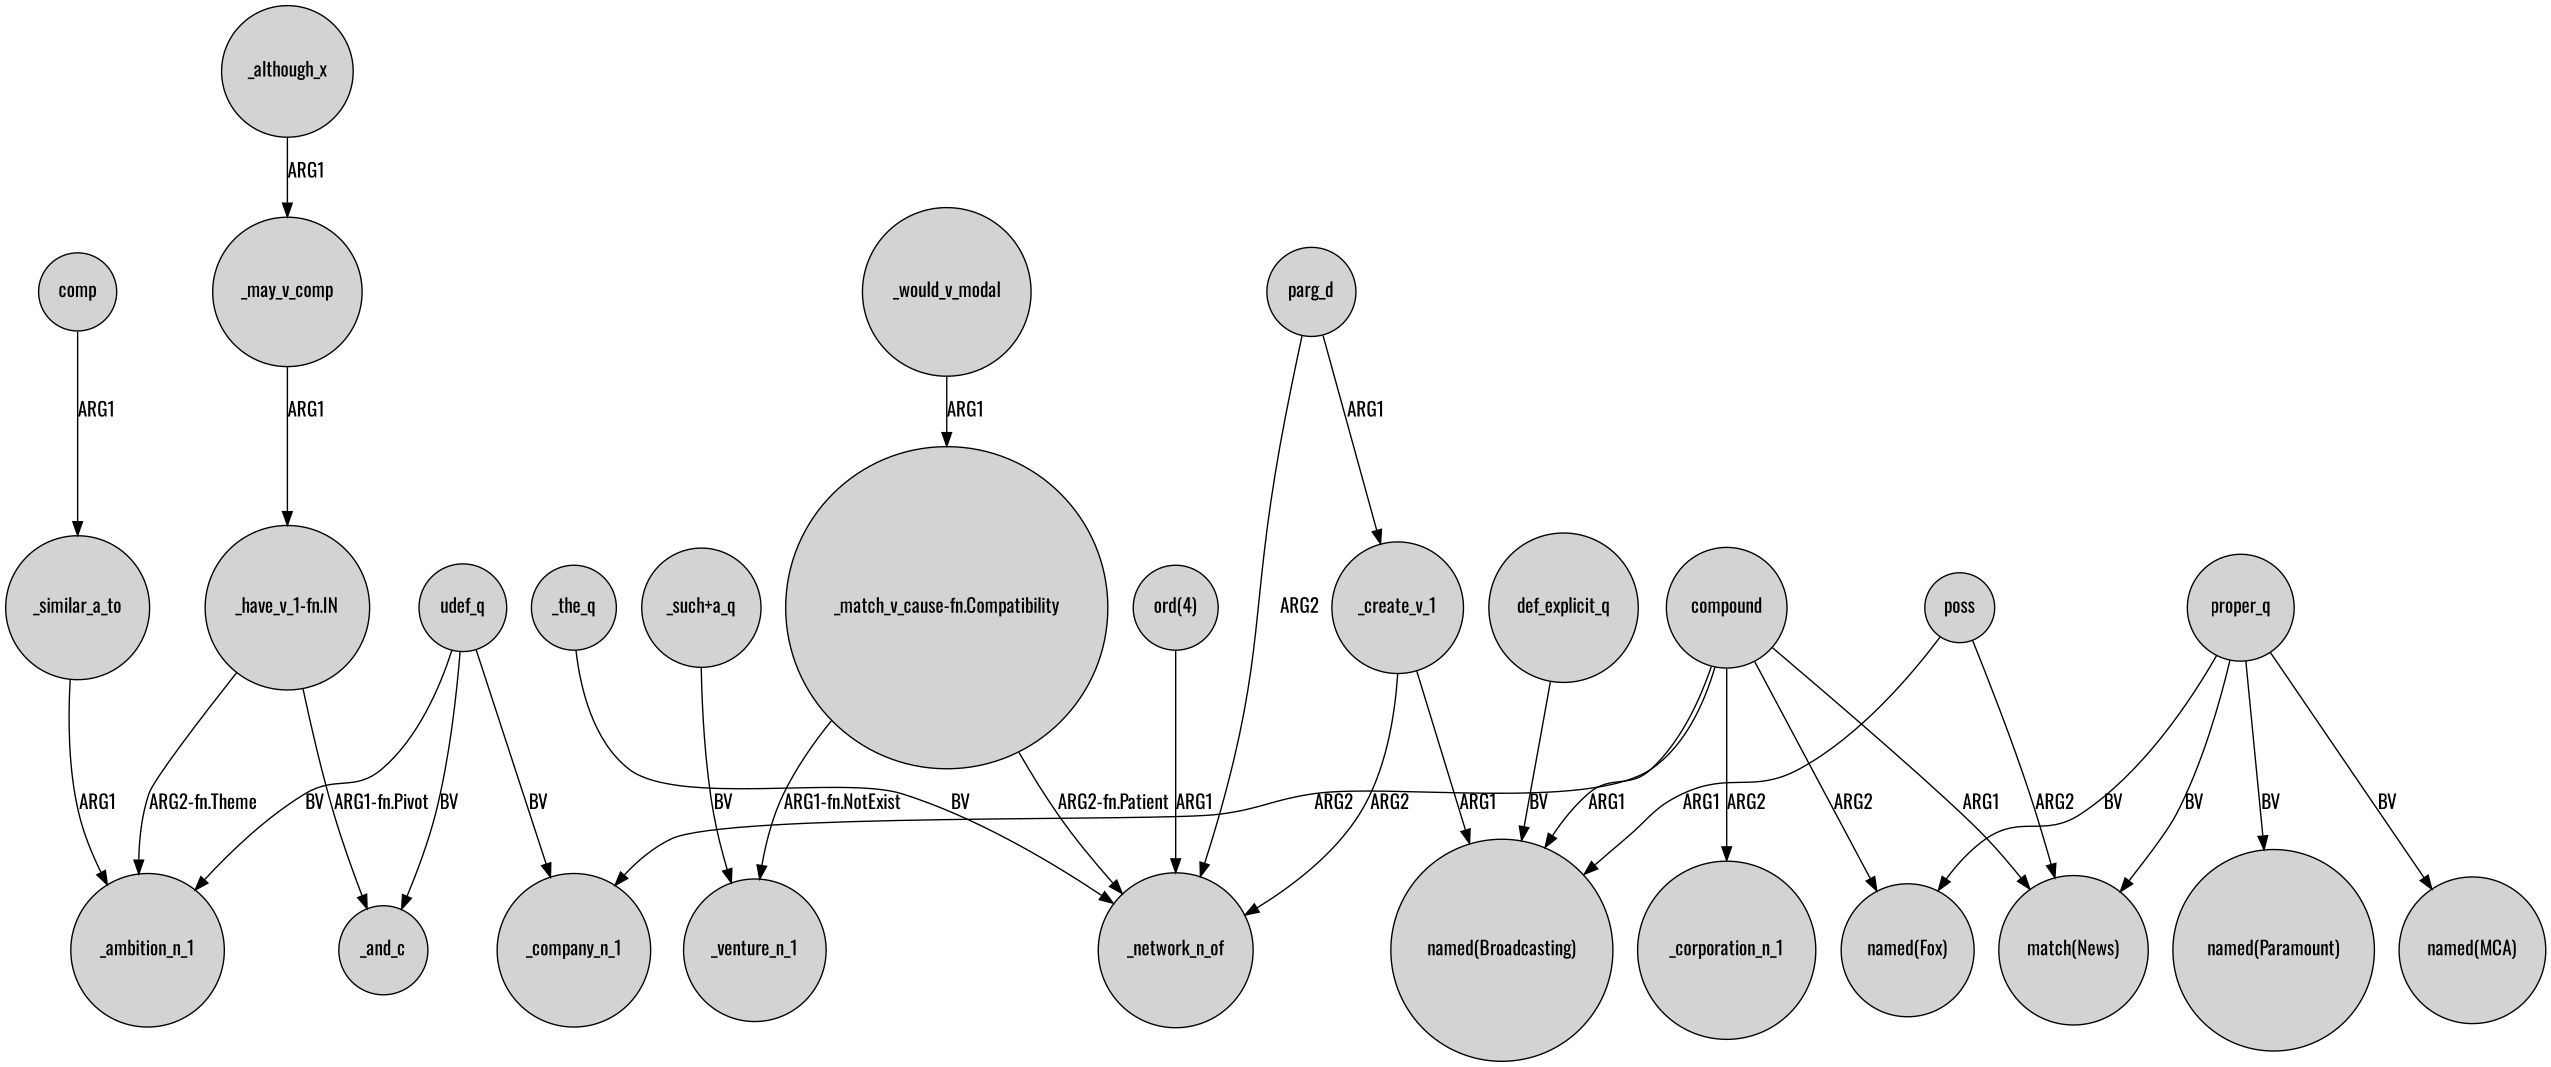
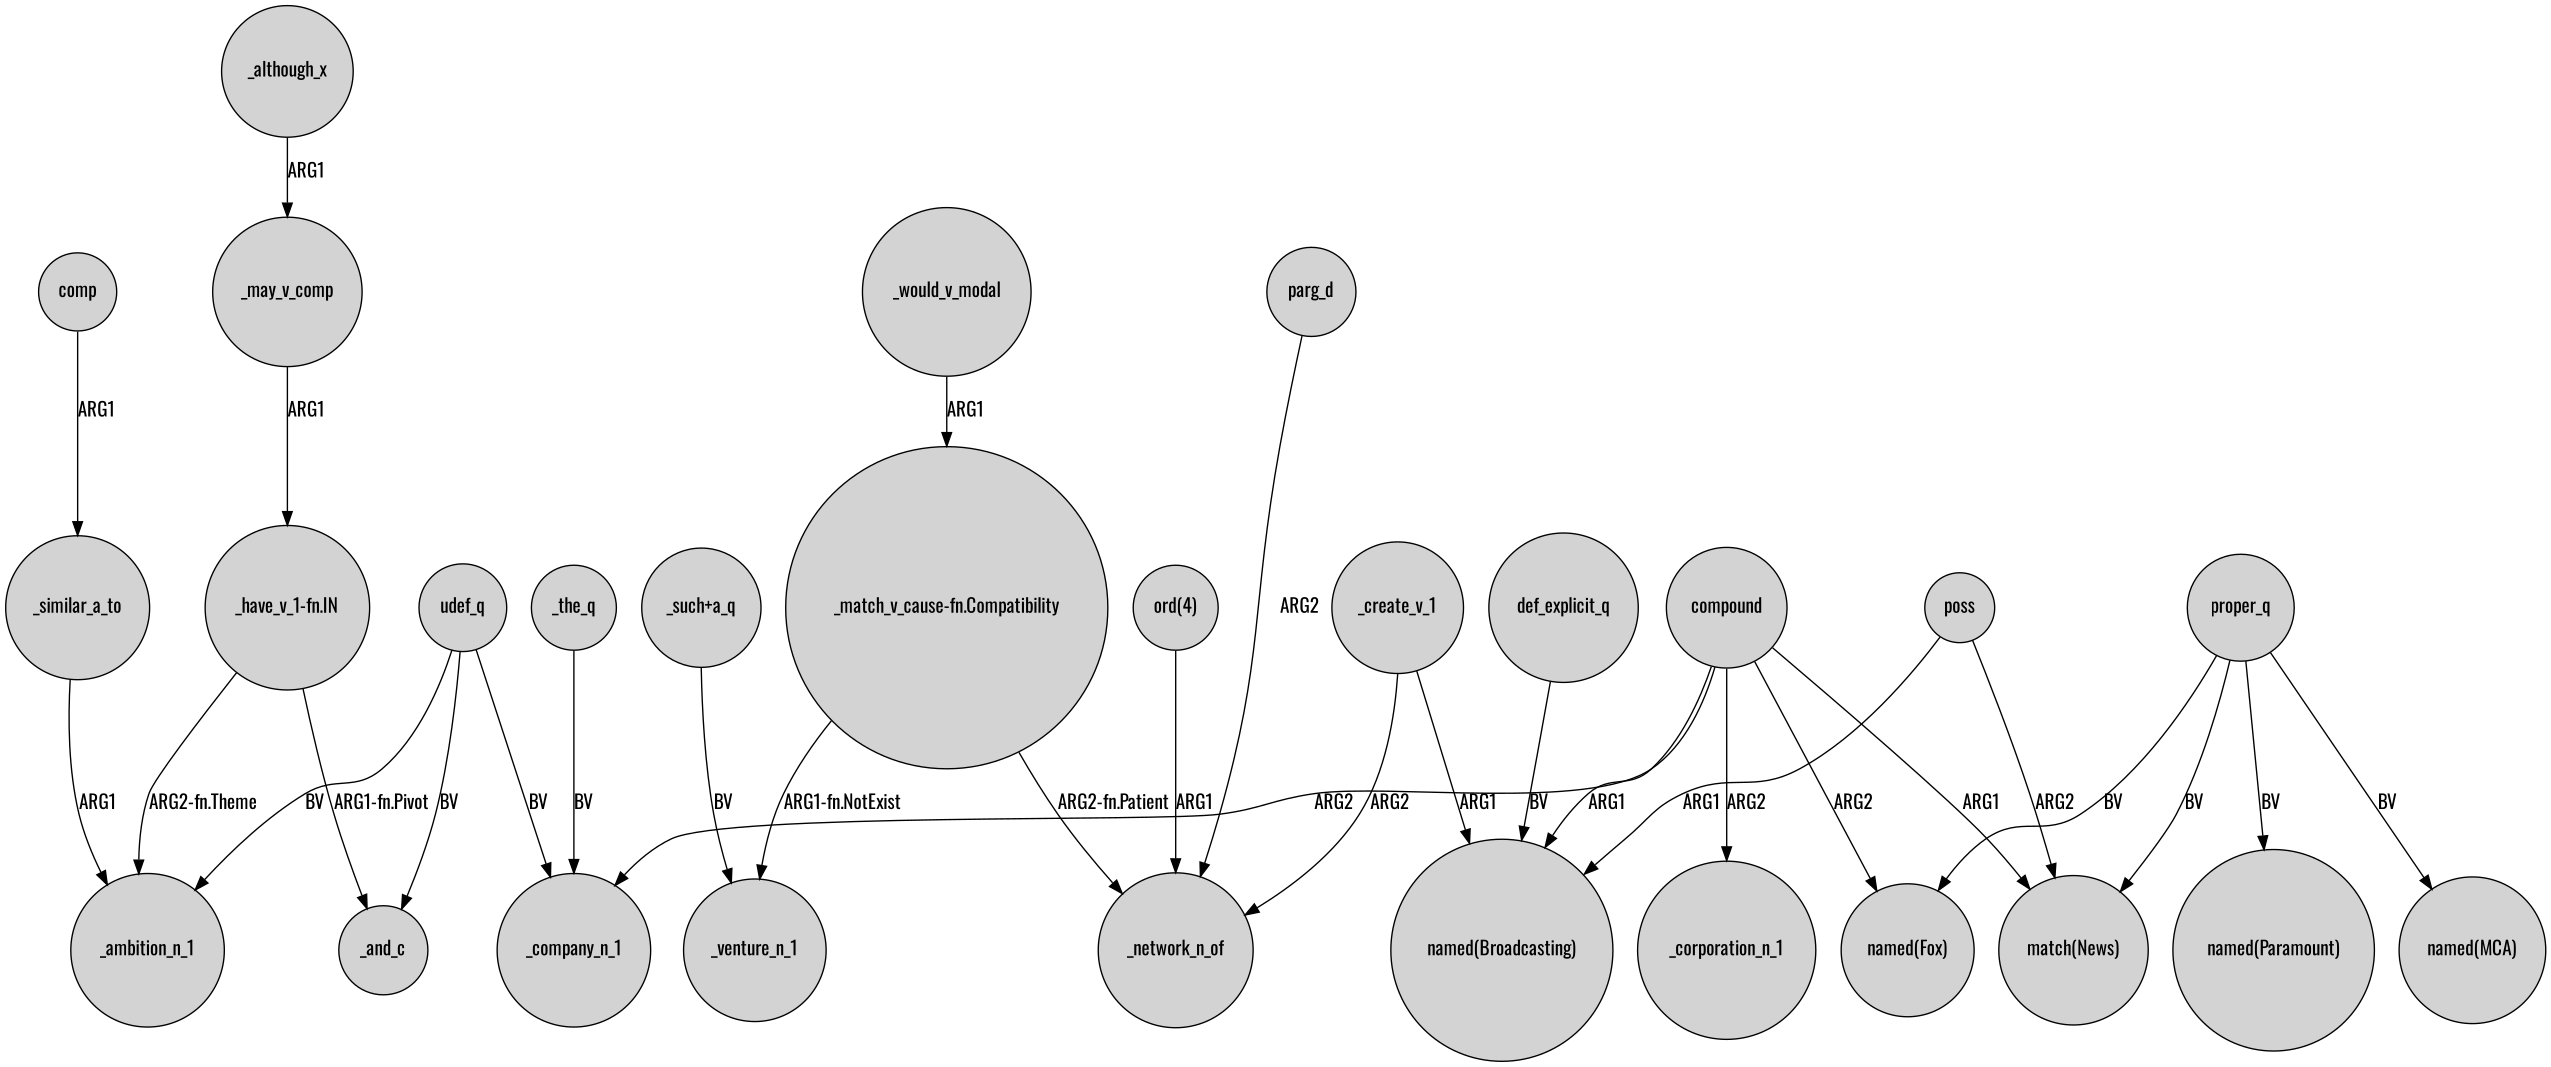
(1350, 433) -> none
(810, 788) -> (574, 755)
